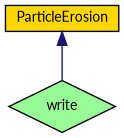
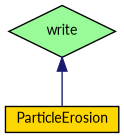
(62, 63) -> (62, 89)
